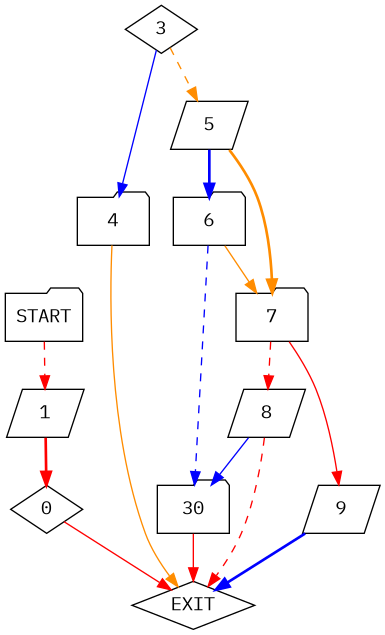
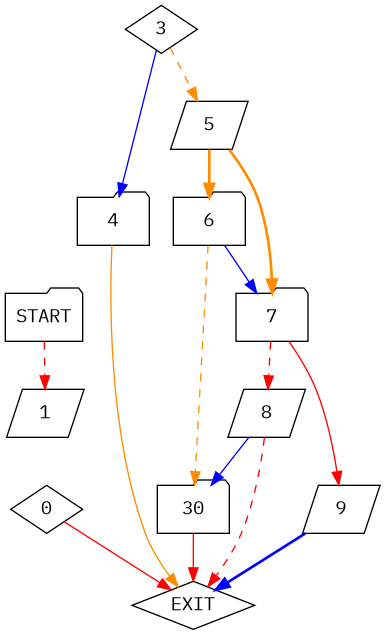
(209, 167) -> (209, 167)
(237, 264) -> (237, 264)
(202, 359) -> (202, 359)
(46, 455) -> none
